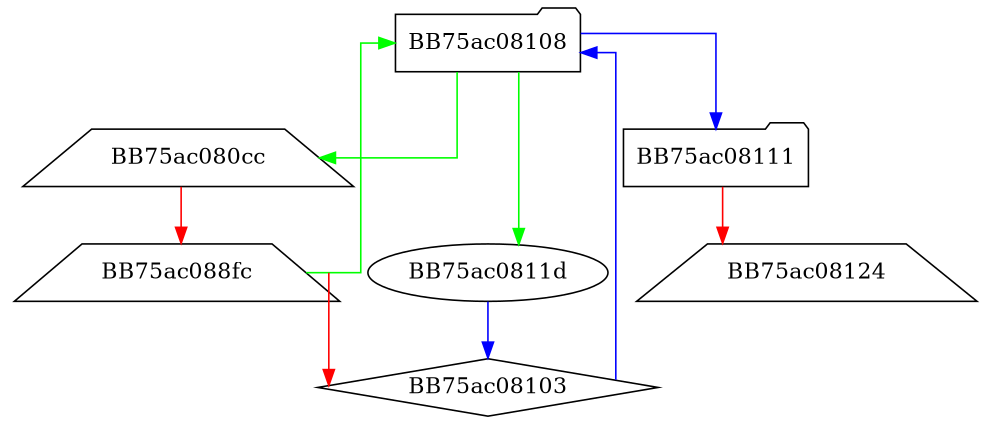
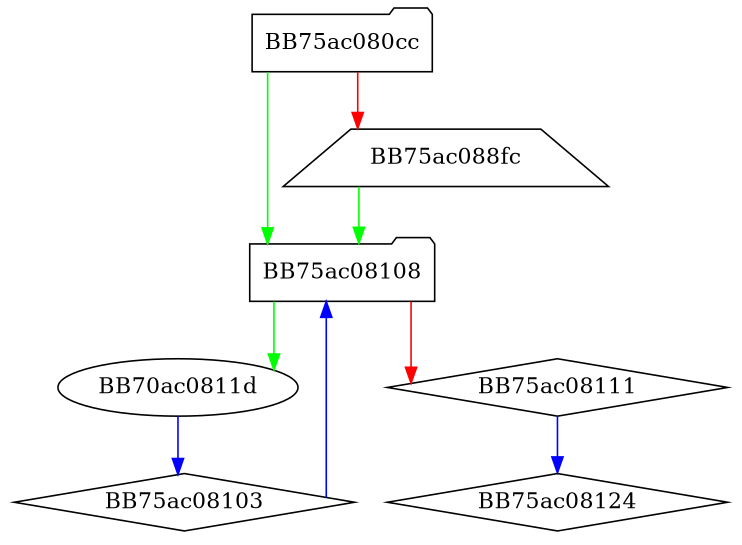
(688, 33) -> (411, 334)
(188, 158) -> (342, 43)
(439, 158) -> (268, 150)
(716, 158) -> (557, 387)
(723, 207) -> (557, 437)
(488, 273) -> (178, 387)
(807, 273) -> (557, 502)
(329, 321) -> none
